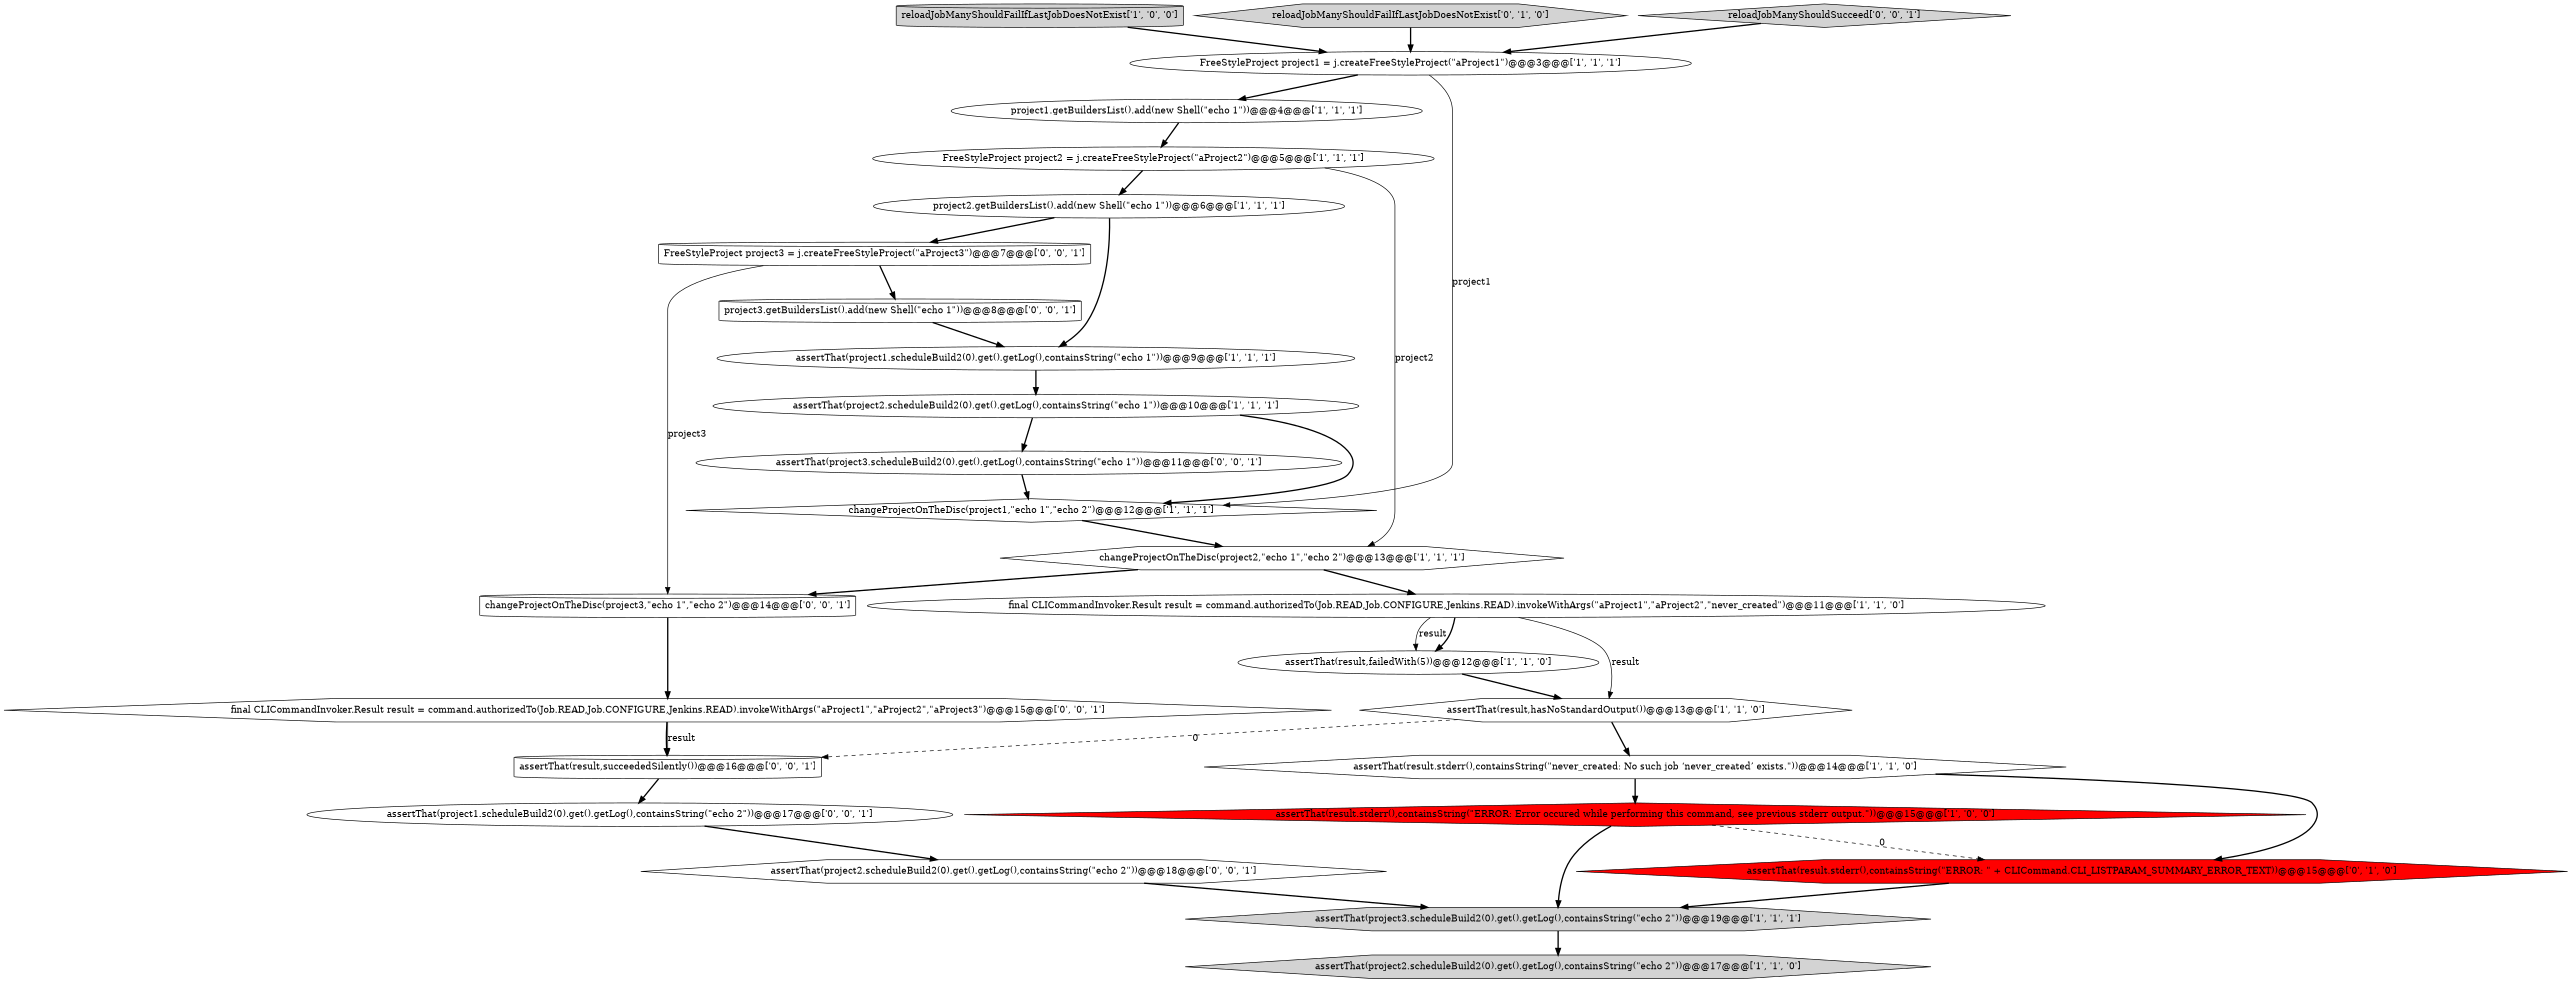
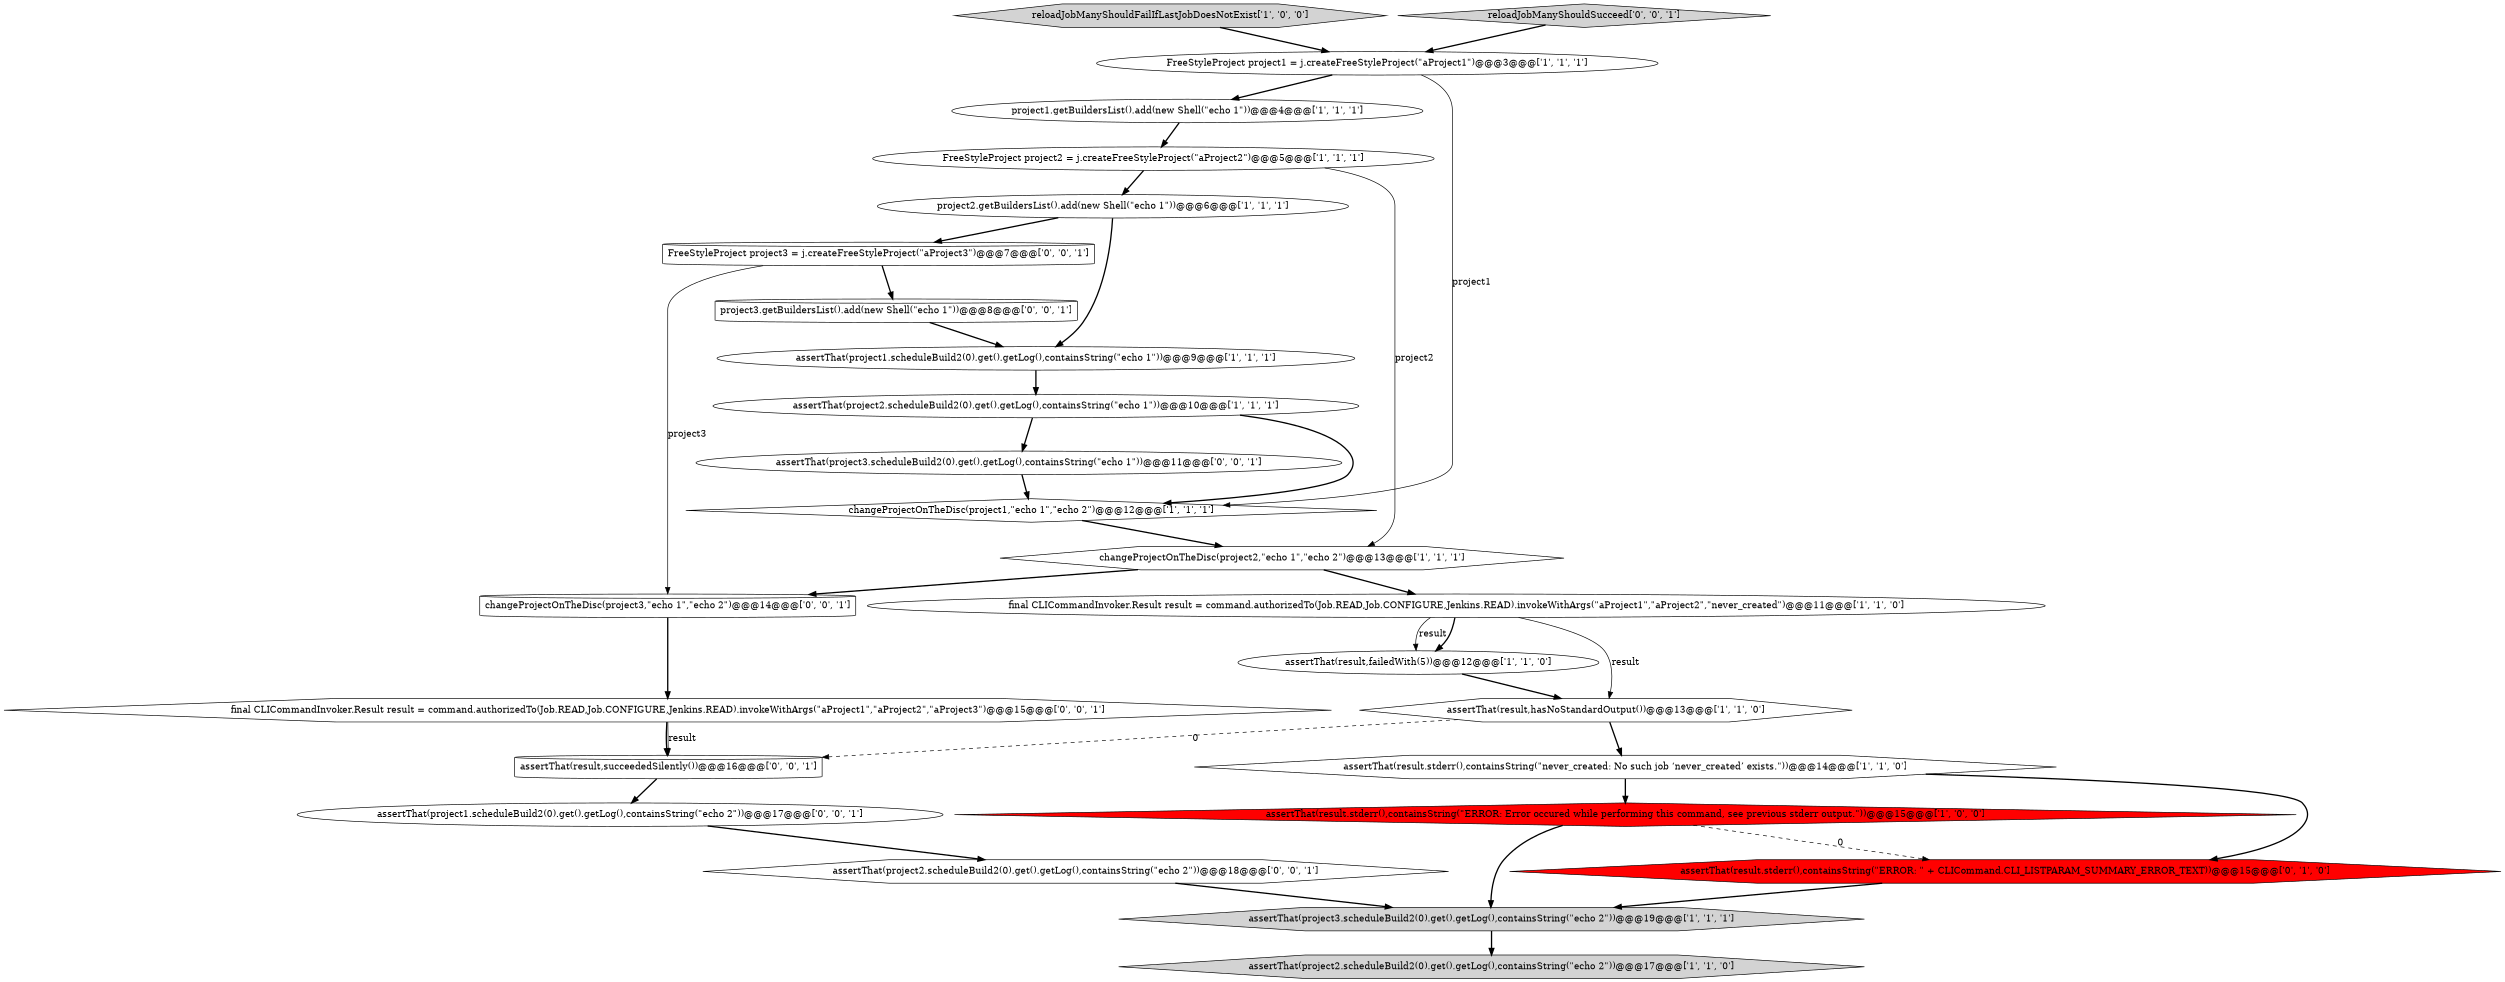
(1040, 16) -> (1170, 16)
(1411, 16) -> none
